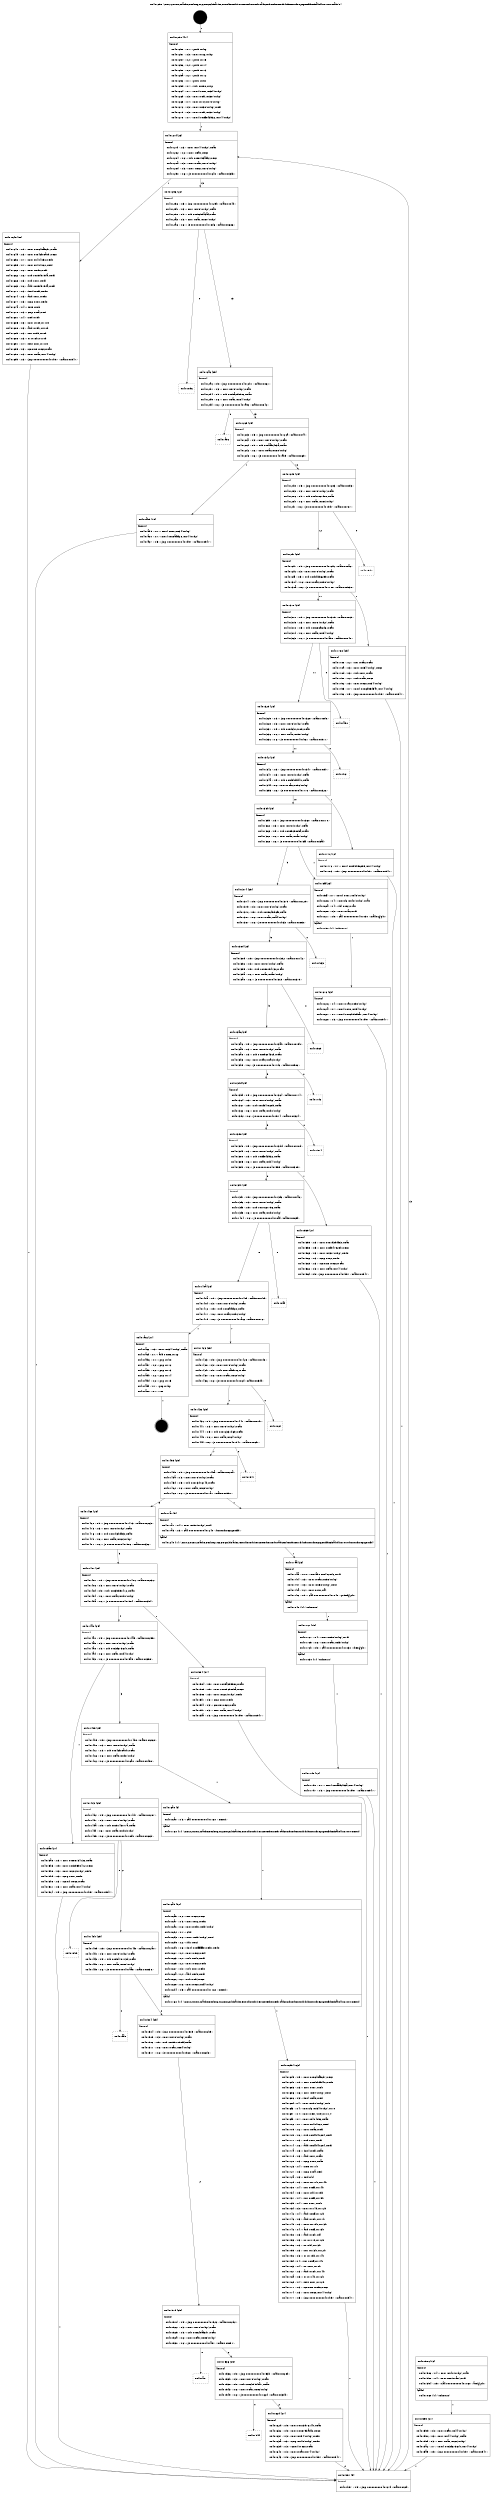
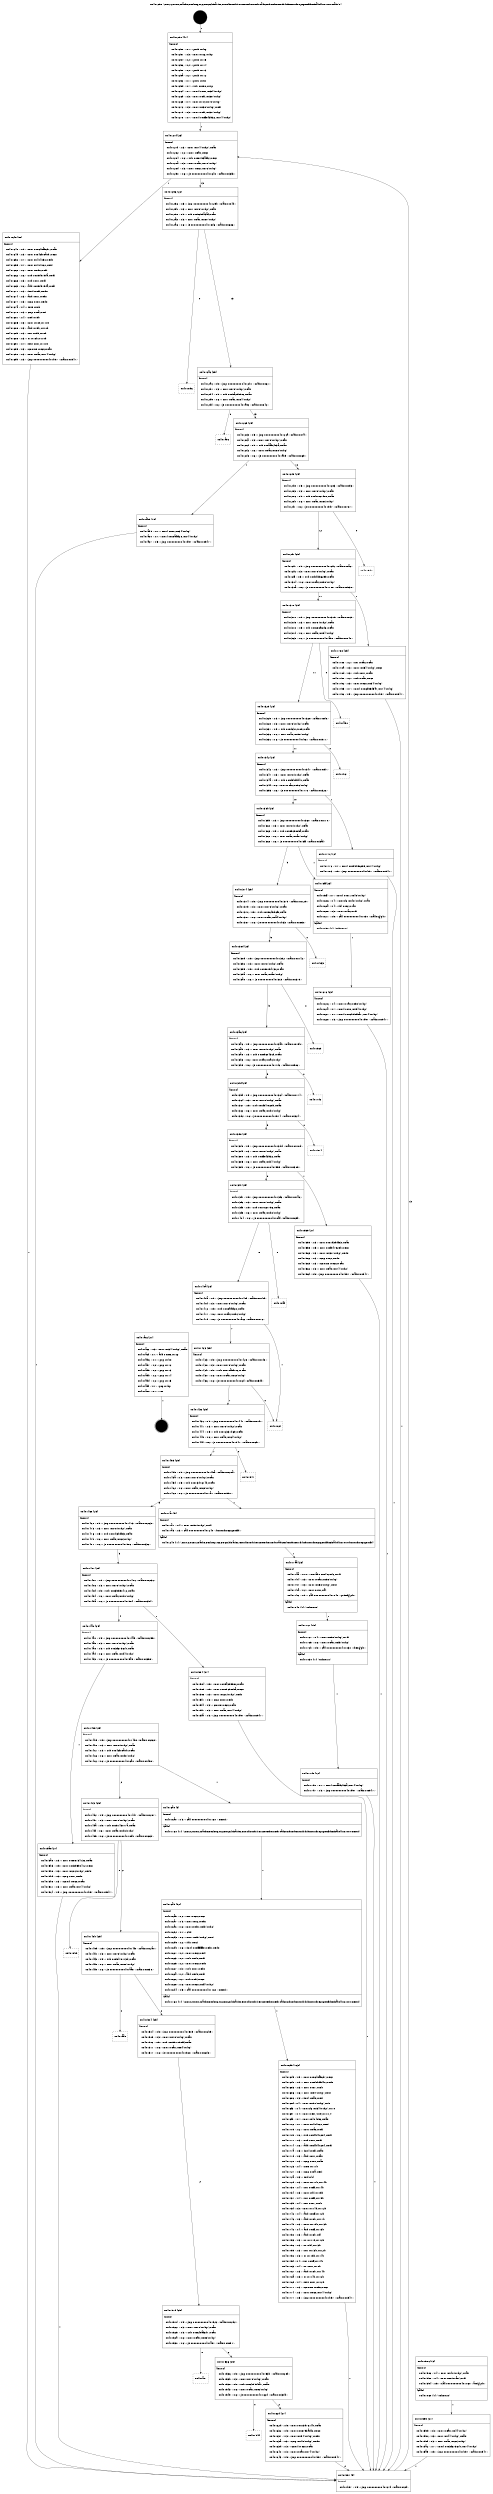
(195, 1329) -> (280, 1370)
(119, 1693) -> none
